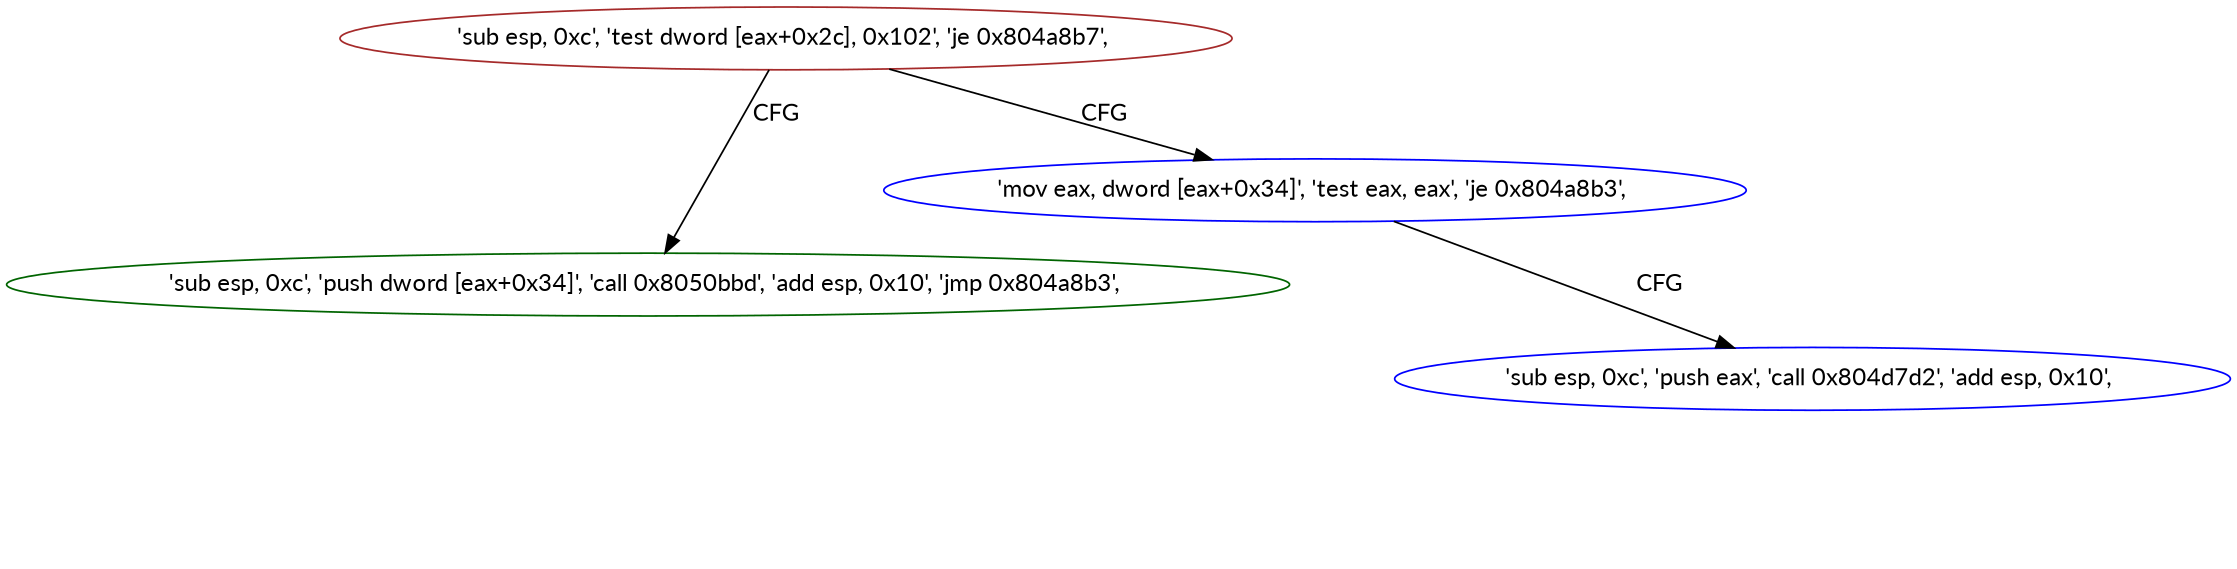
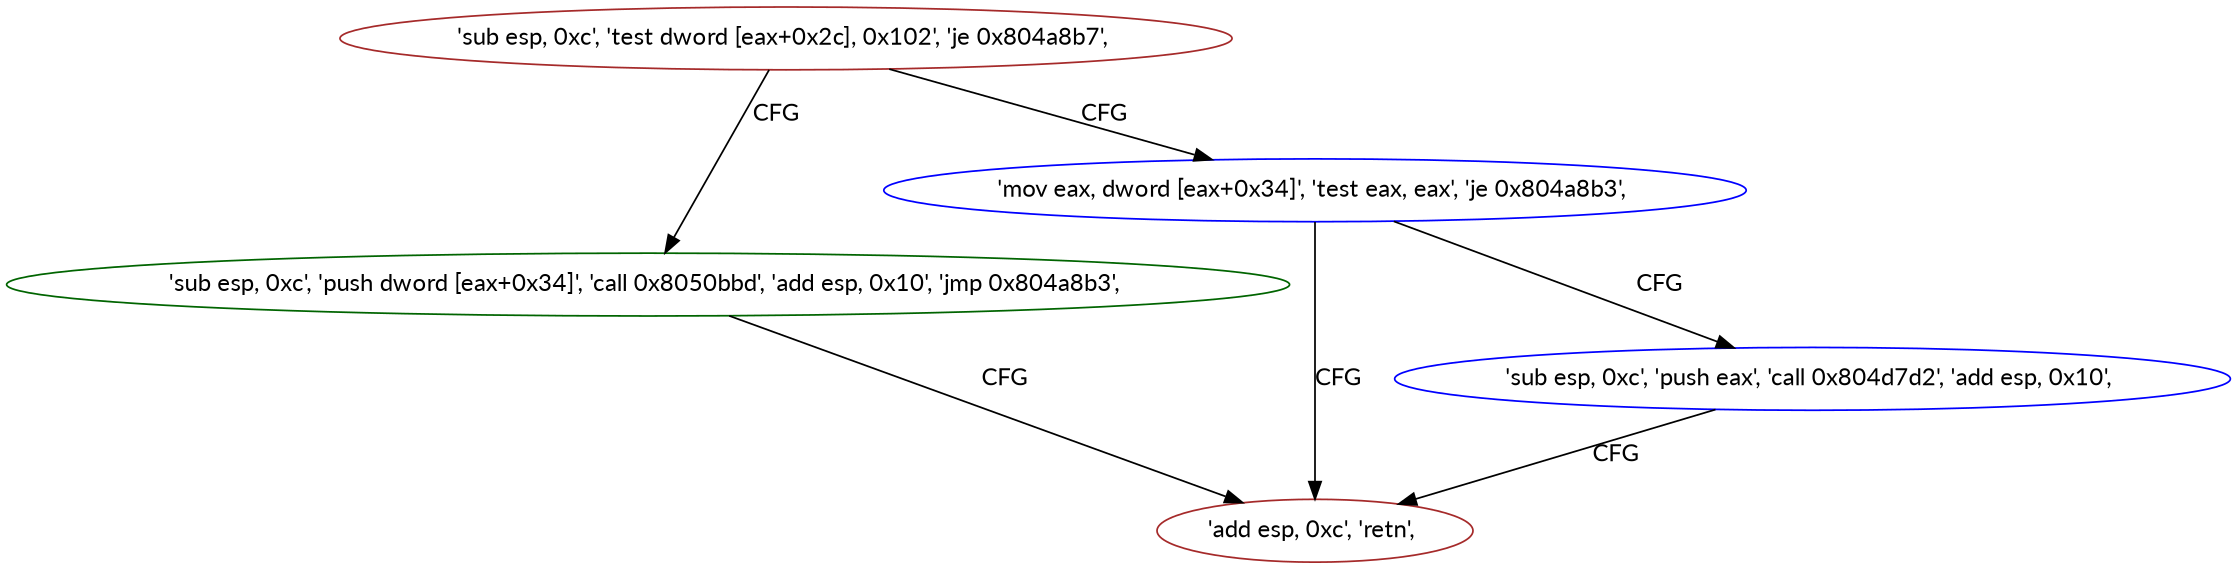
none -> (1315, 531)
